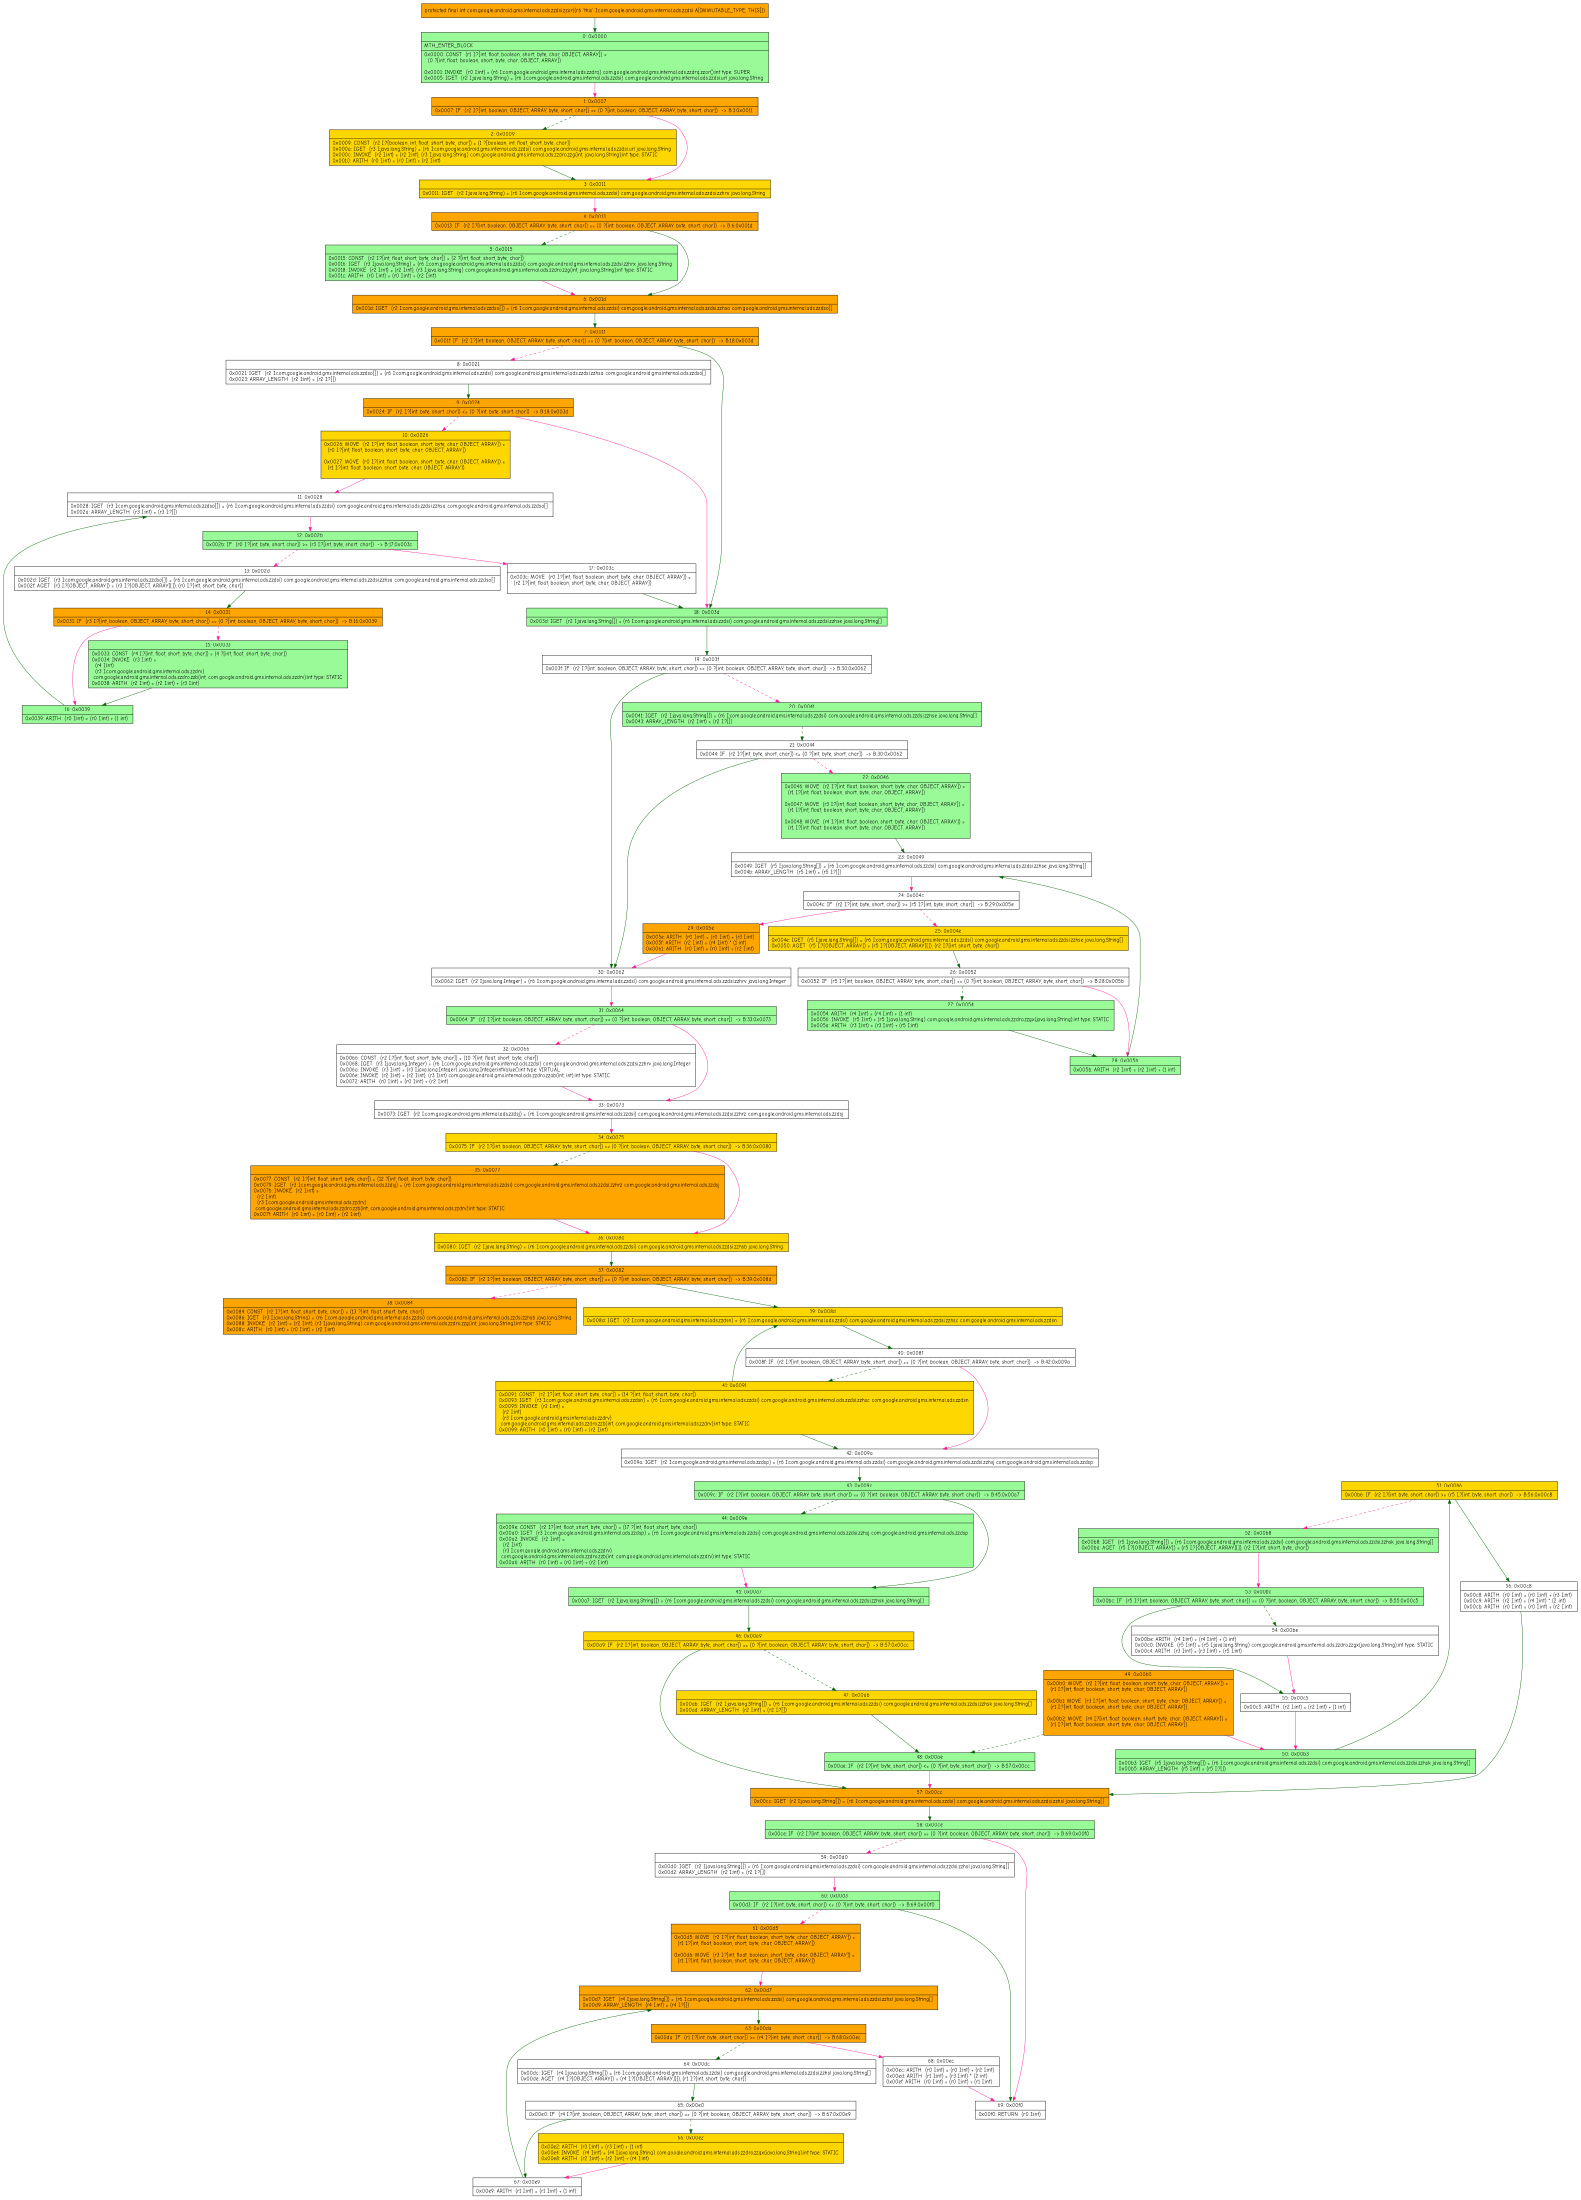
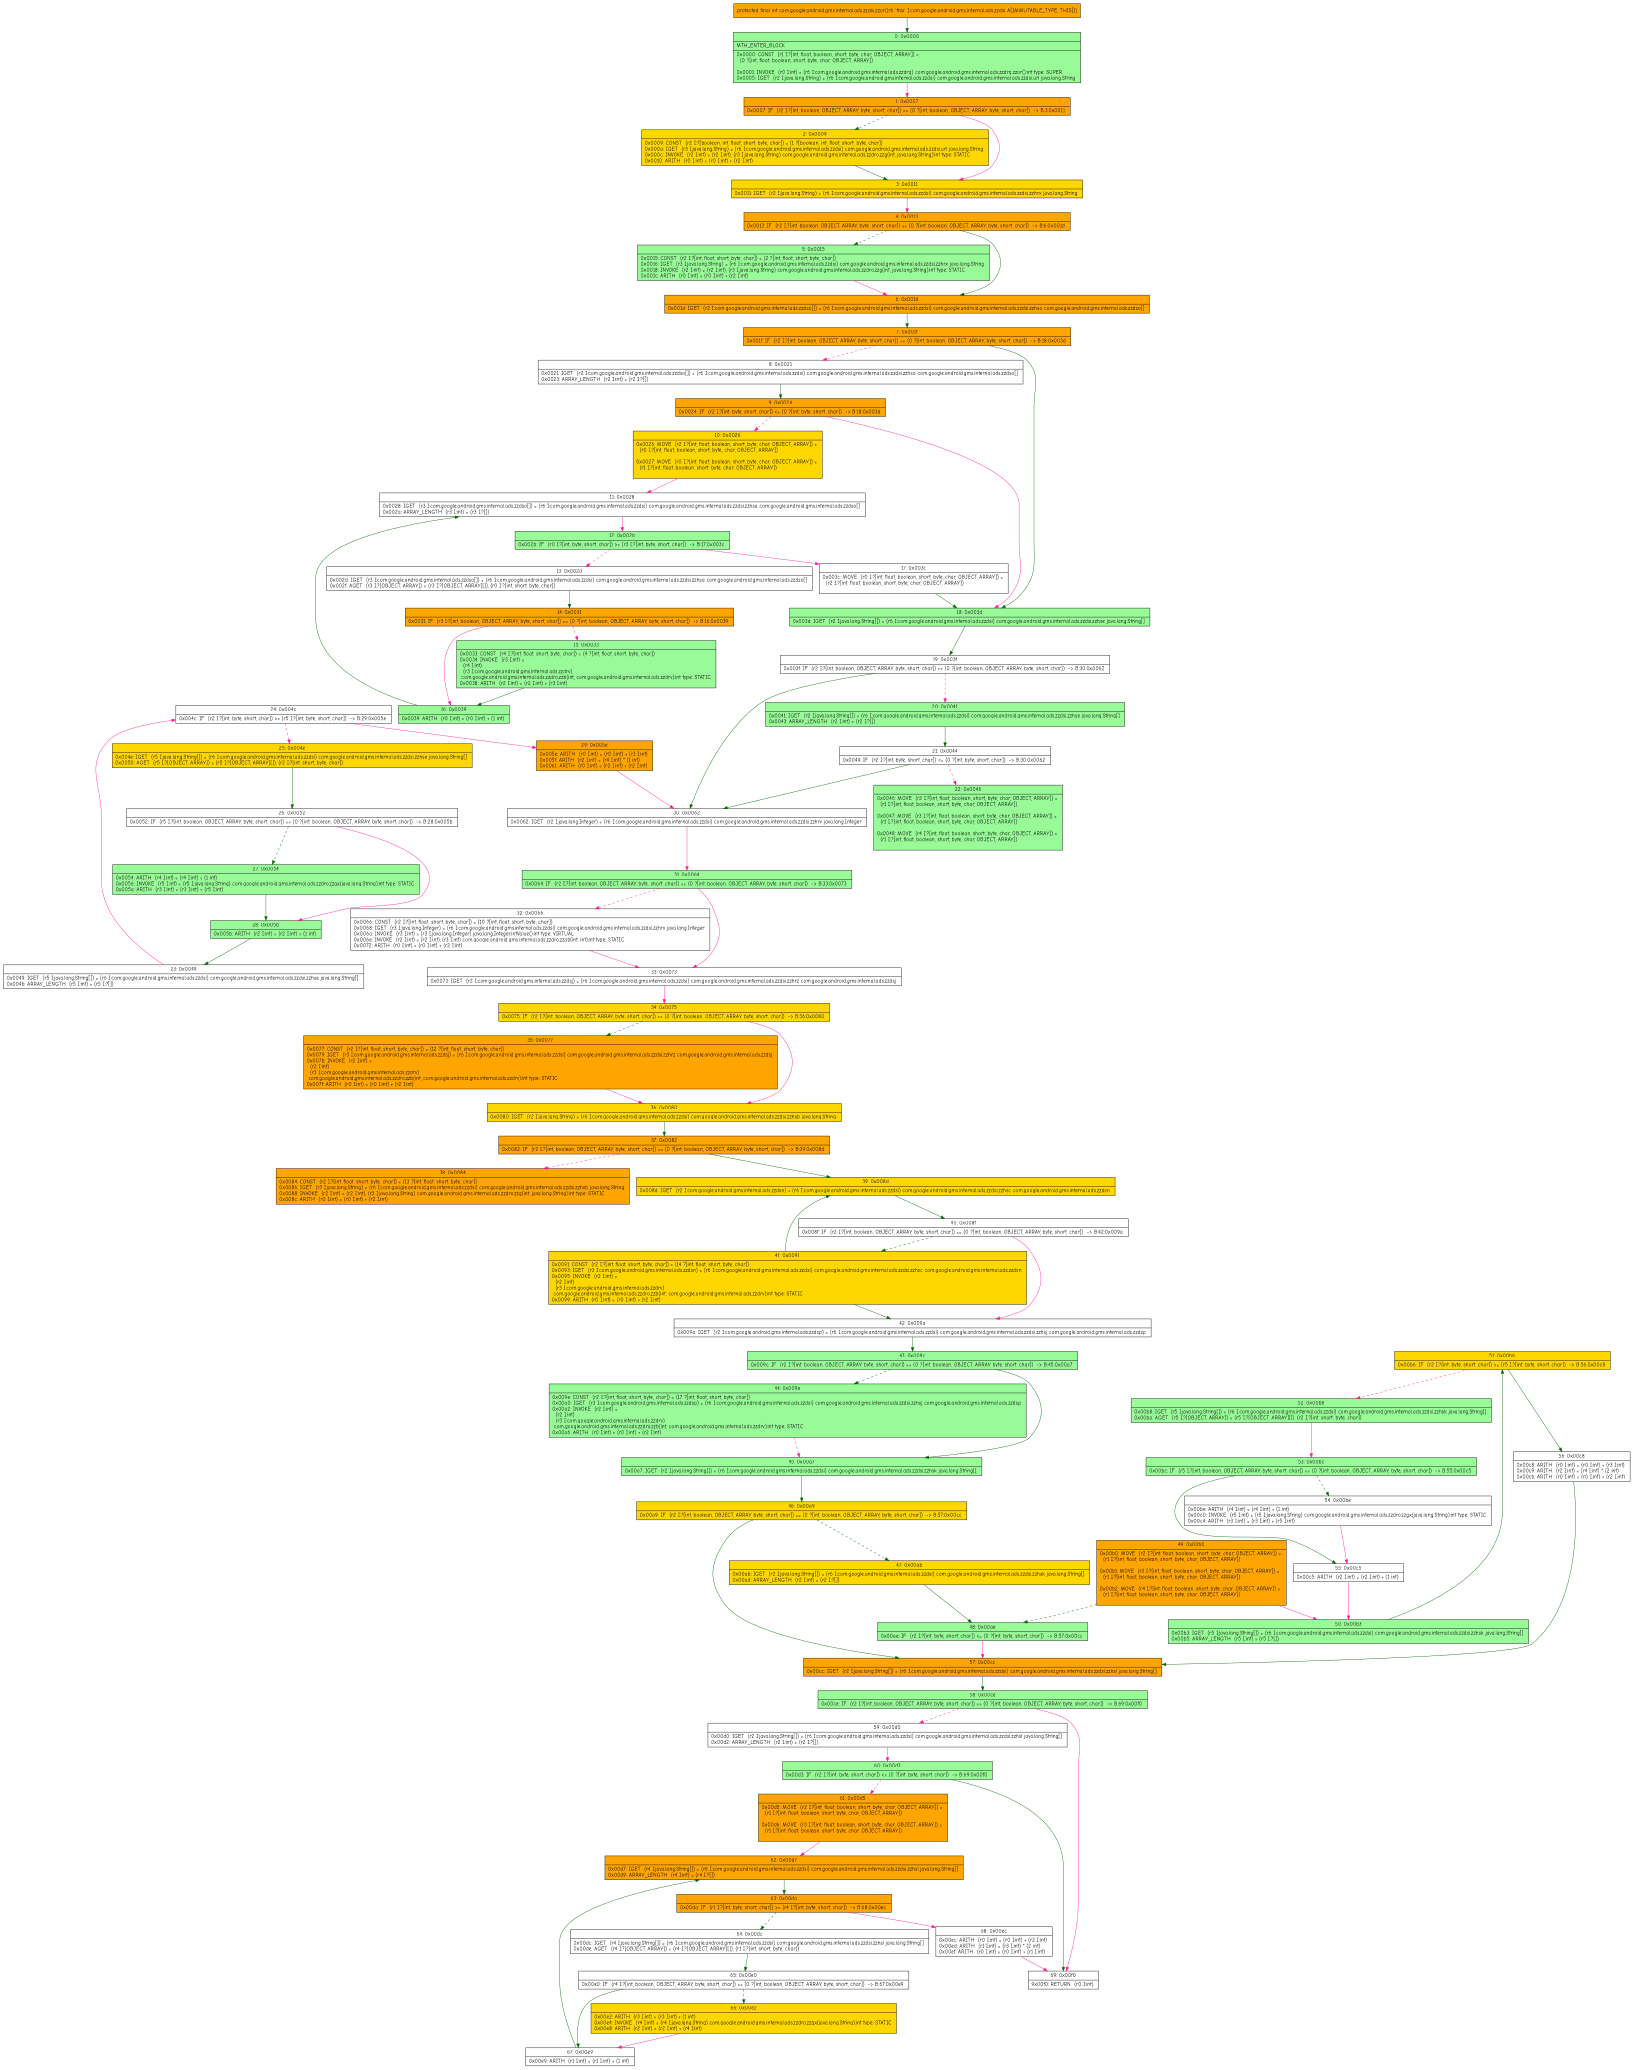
(802, 732) -> (945, 735)
(899, 844) -> none
(744, 1575) -> (796, 1445)
(1010, 2114) -> (1063, 1984)
